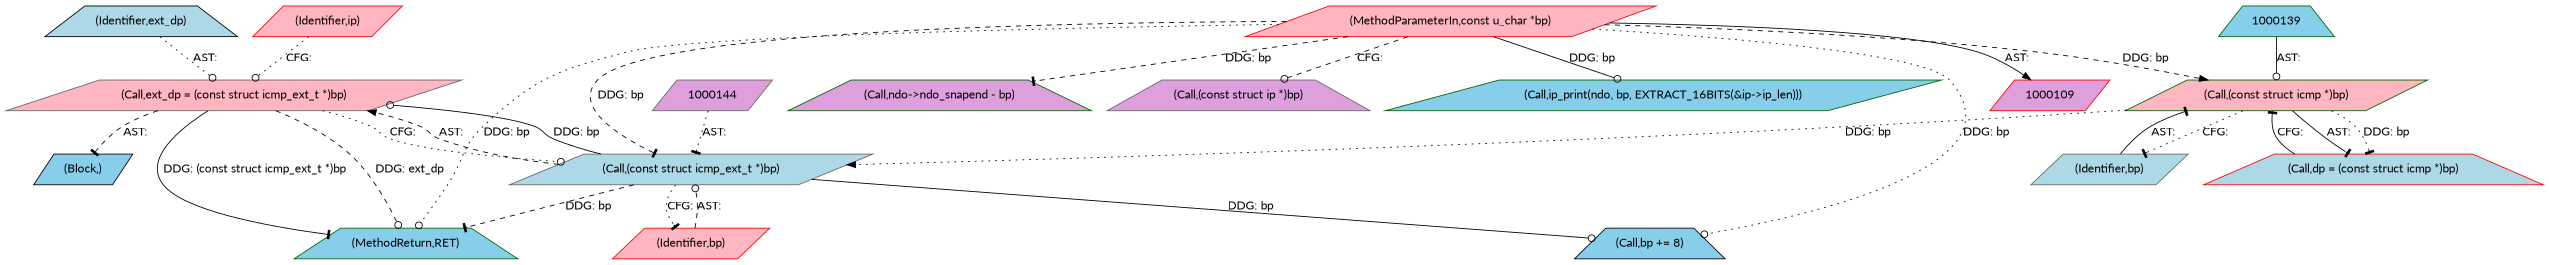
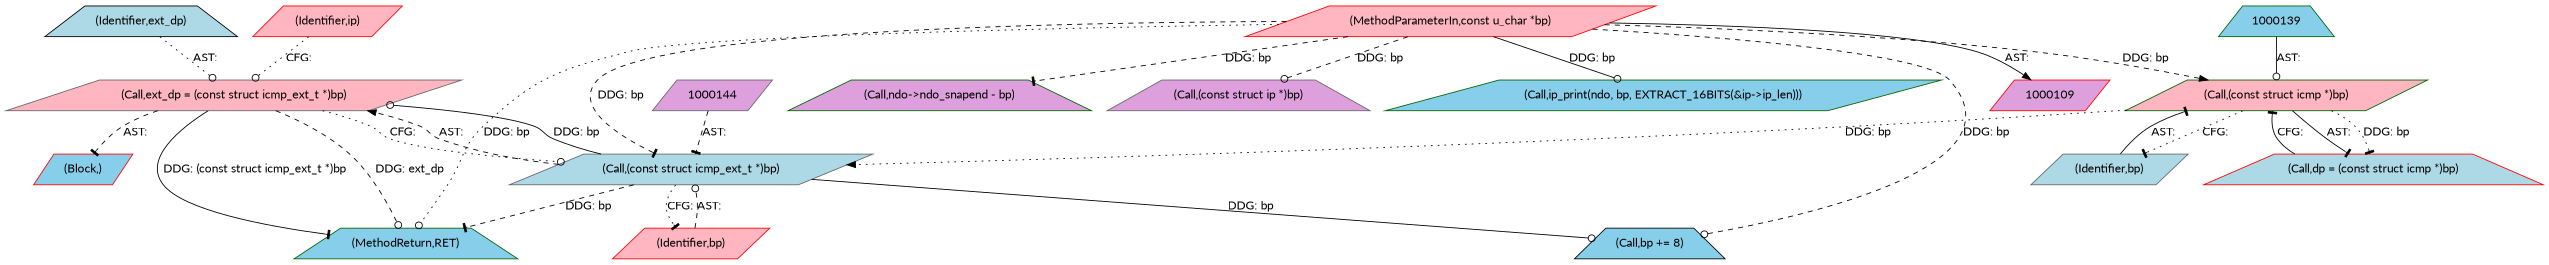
(1372, 58) -> (1380, 58)
(1938, 73) -> (1938, 73)
(702, 130) -> (702, 130)
(83, 169) -> (83, 169)
